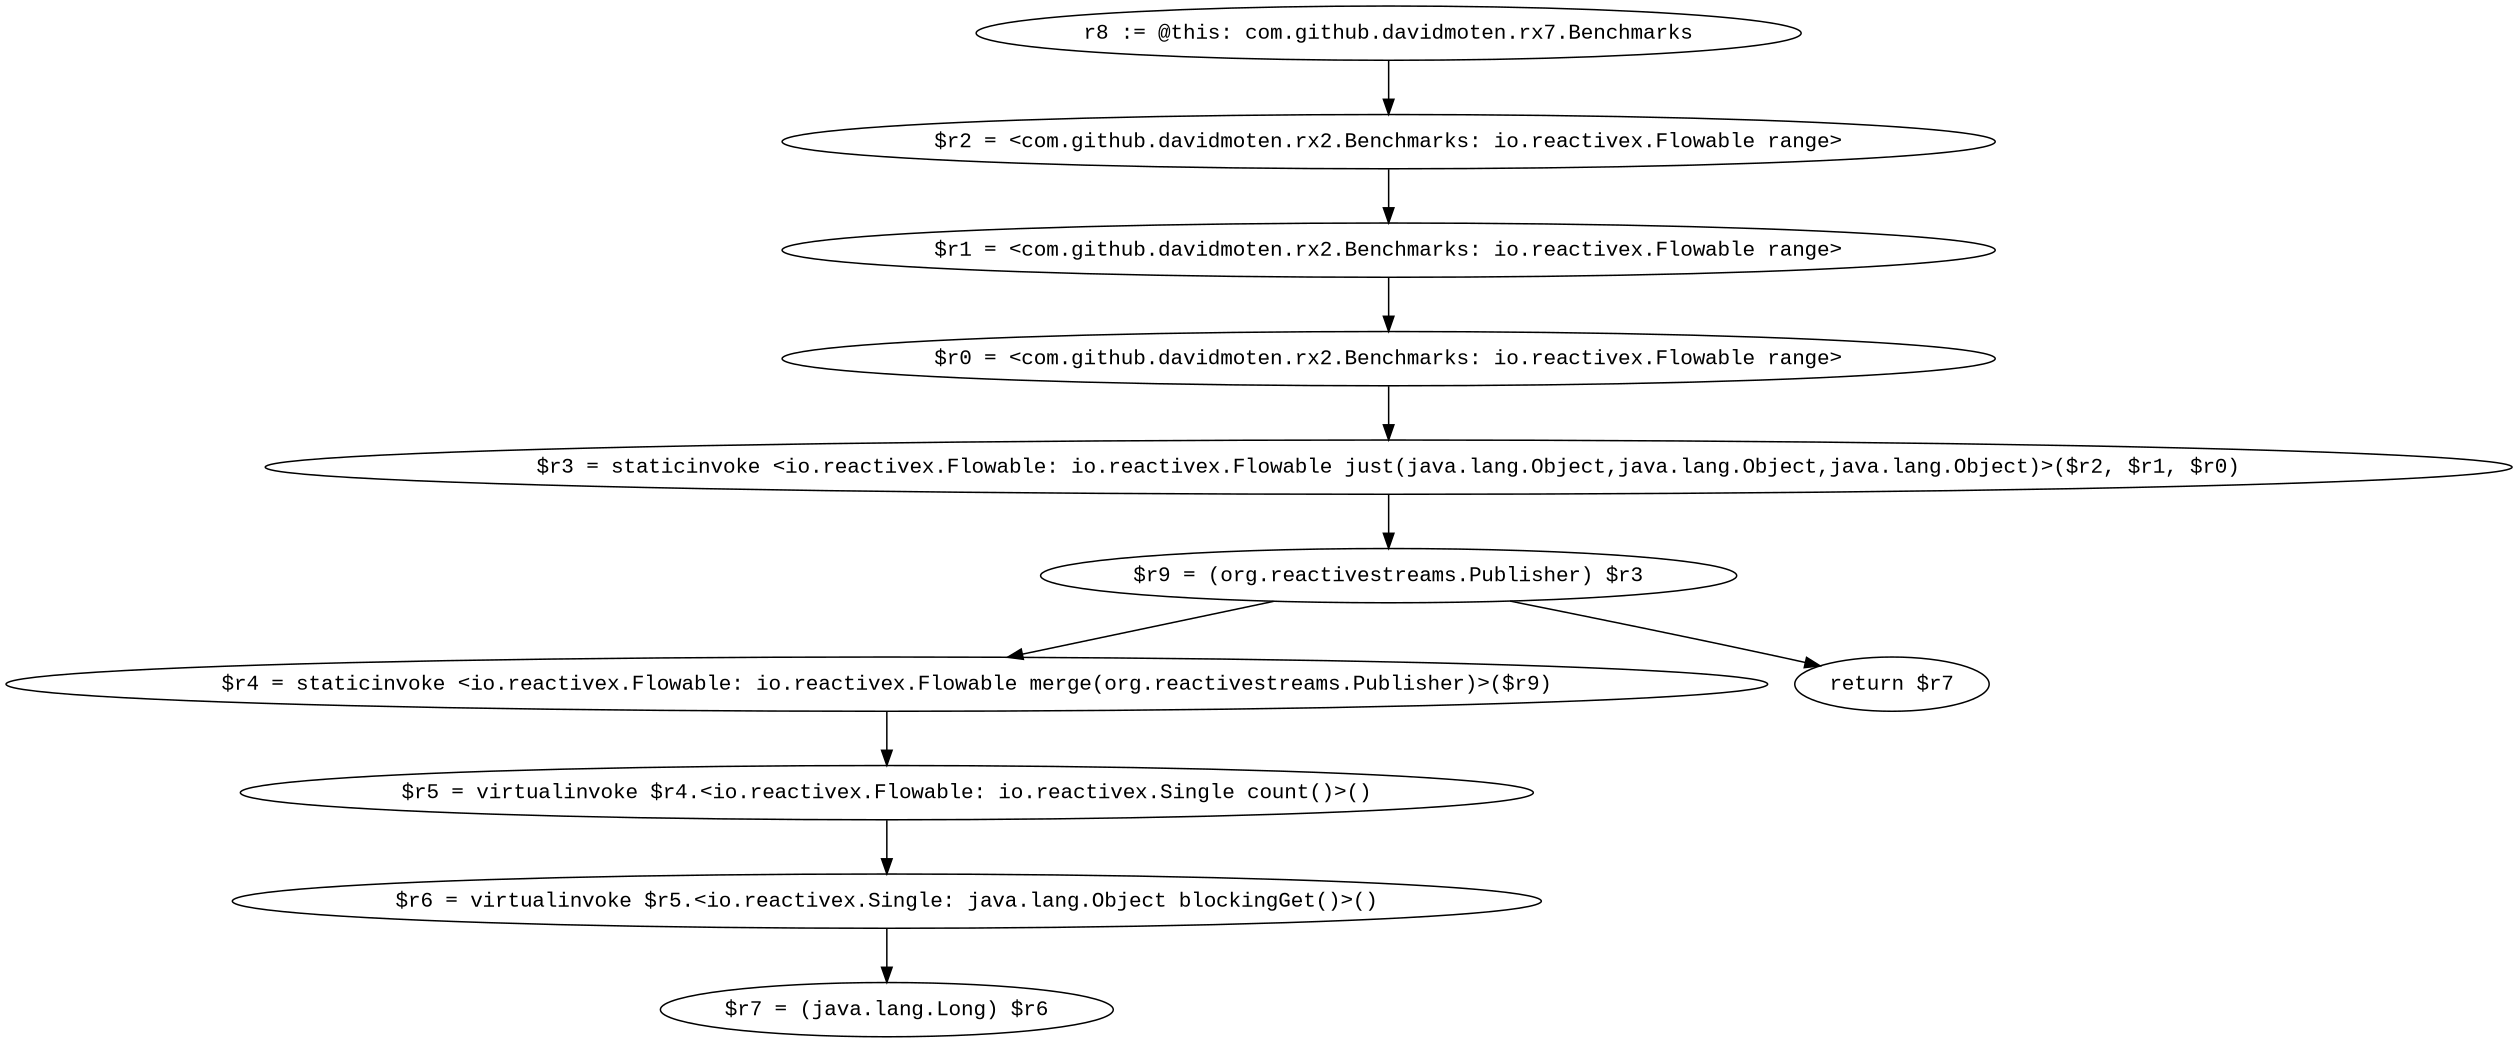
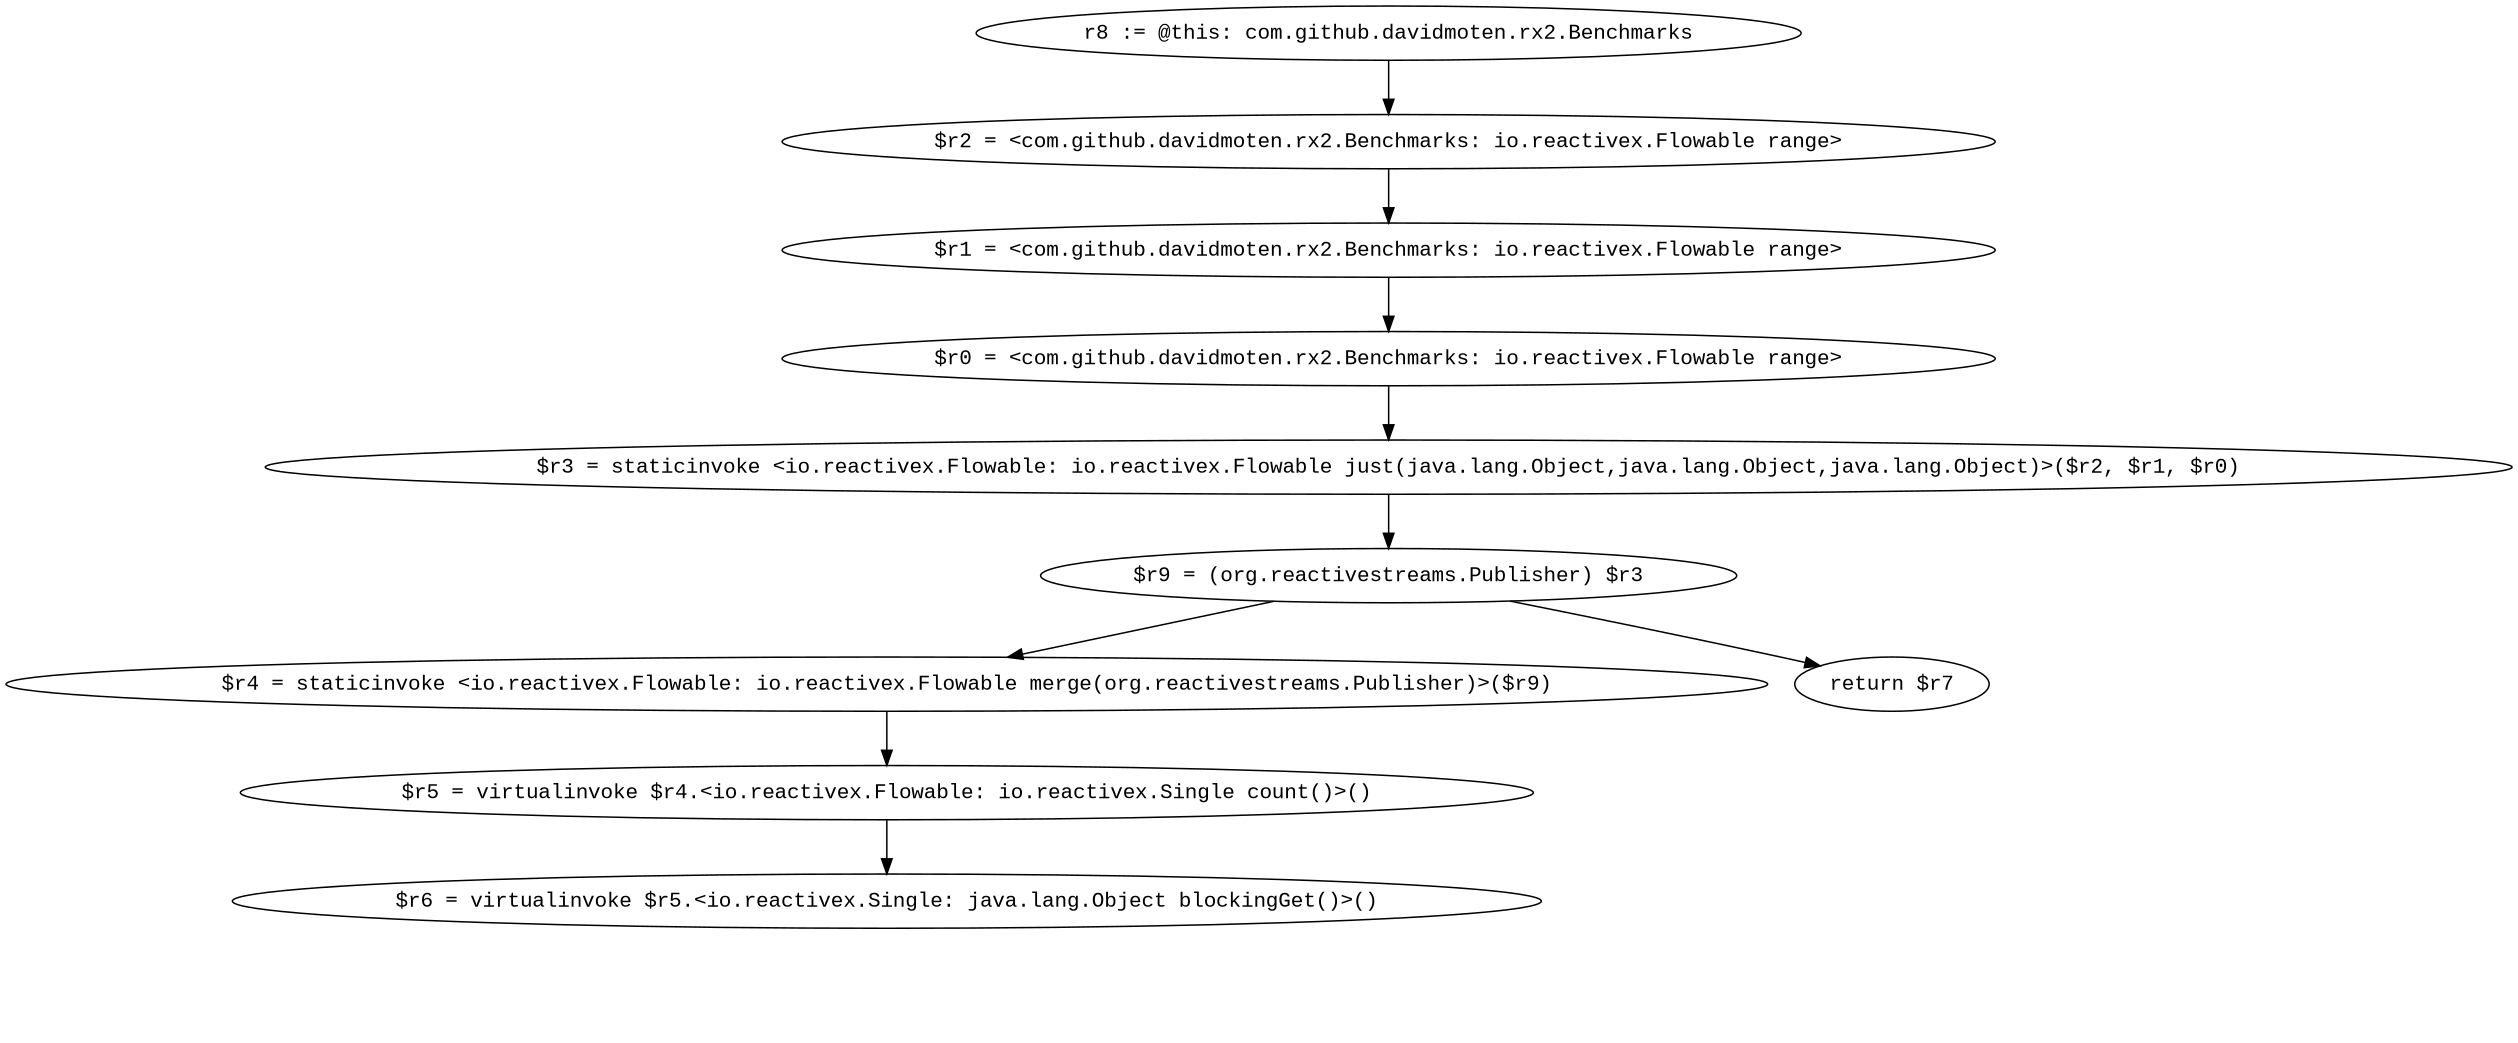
(1389, 33) -> (1389, 33)
(887, 1010) -> none
